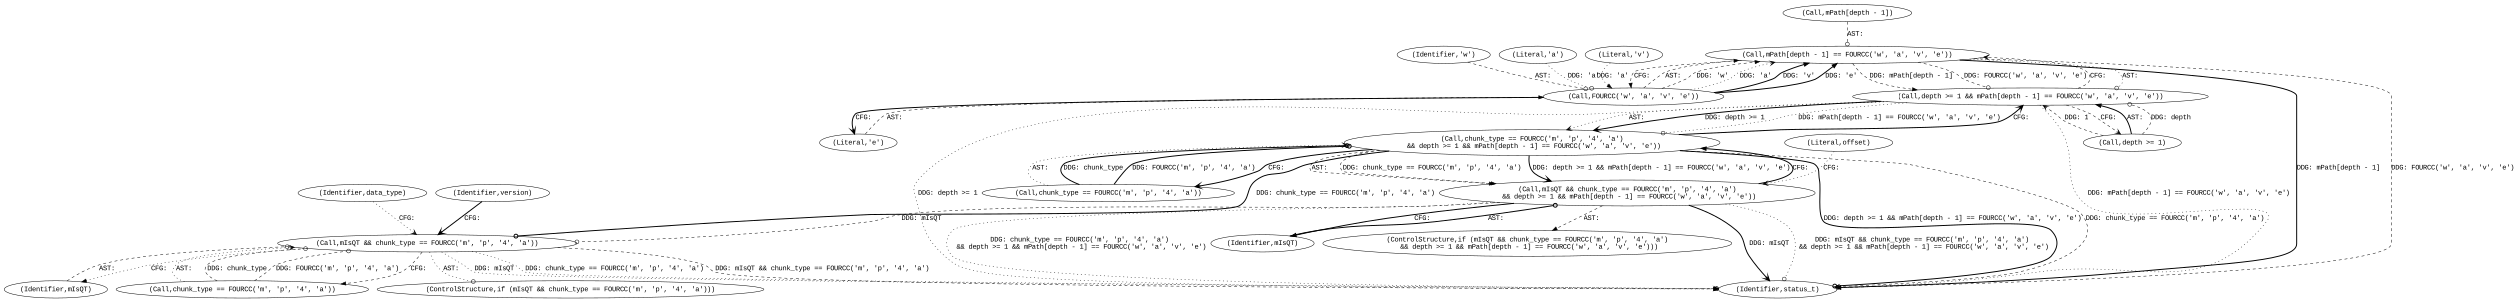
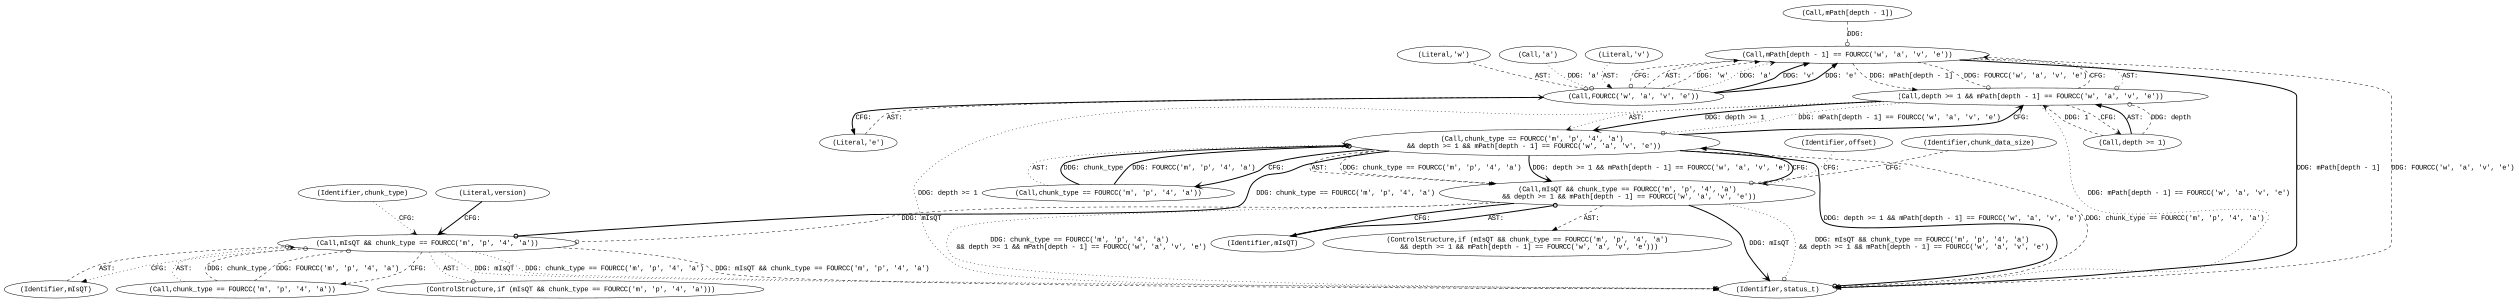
(1857, 34) -> (1857, 34)
(1444, 55) -> (1444, 55)
(1538, 55) -> (1538, 55)
(1678, 65) -> (1678, 65)
(1613, 76) -> (1613, 76)
(1198, 100) -> (1198, 100)
(1191, 101) -> (1191, 101)
(1839, 143) -> (1839, 143)
none -> (1979, 143)
(362, 193) -> (362, 193)
(493, 193) -> (493, 193)
